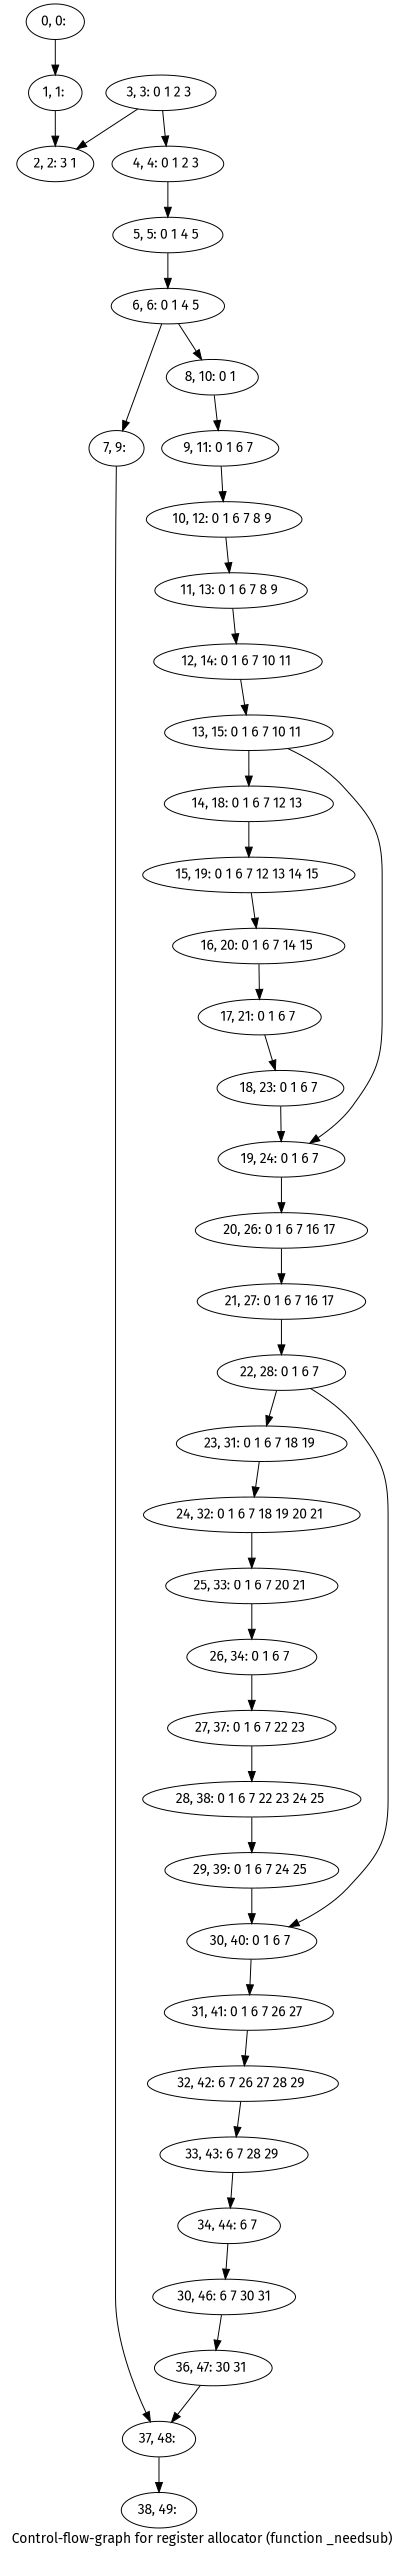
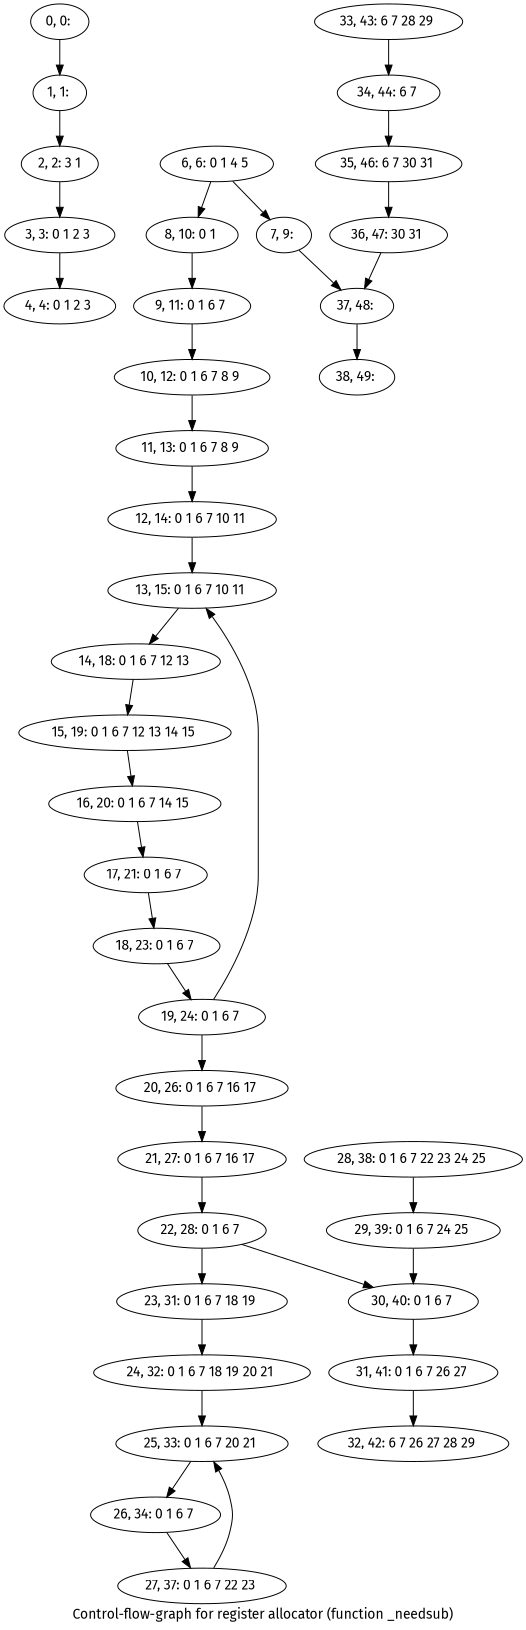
(111, 126) -> (60, 195)
(168, 235) -> none
(382, 934) -> (258, 807)
(252, 1759) -> (232, 1520)
(239, 2114) -> none
(224, 2297) -> (389, 164)
